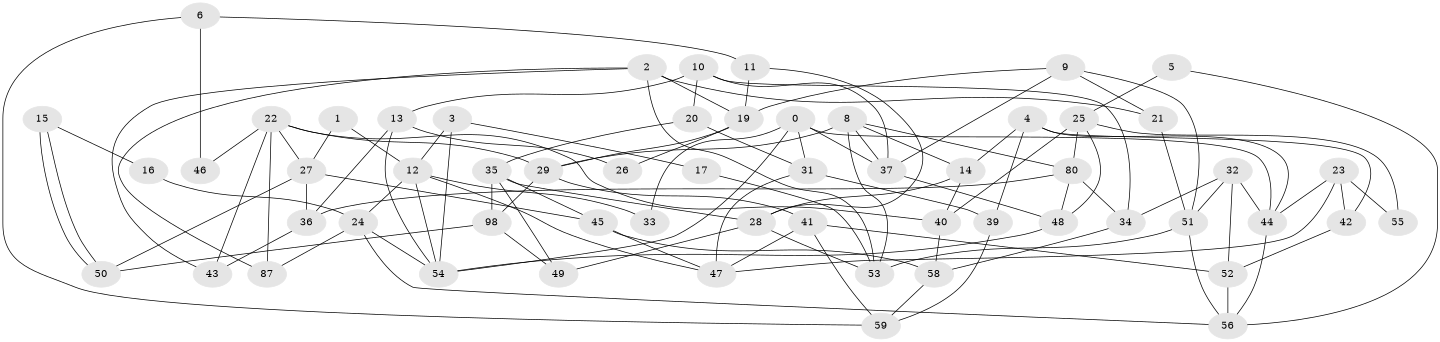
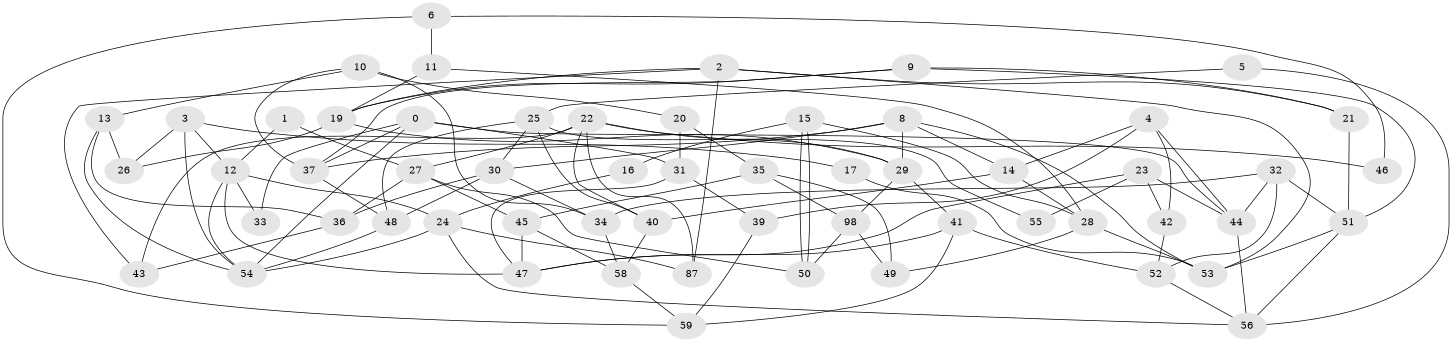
none -> (155, 145)
(1072, 171) -> (495, 171)
(622, 201) -> (953, 158)
